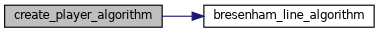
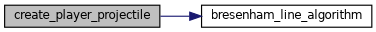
(83, 16) -> (82, 16)
